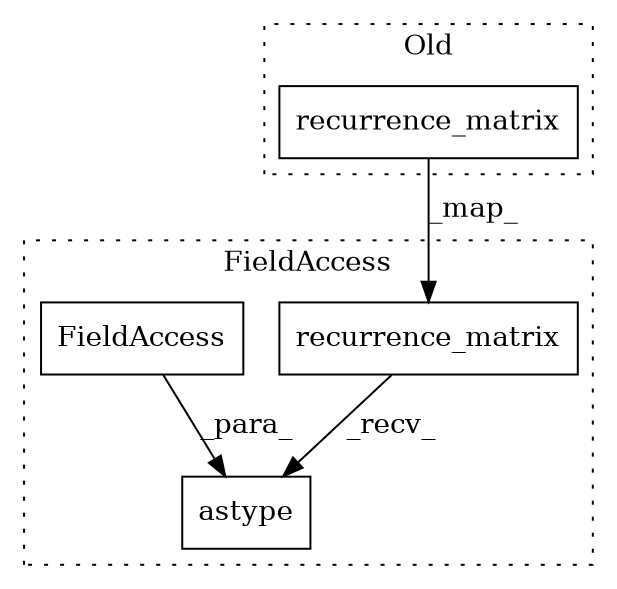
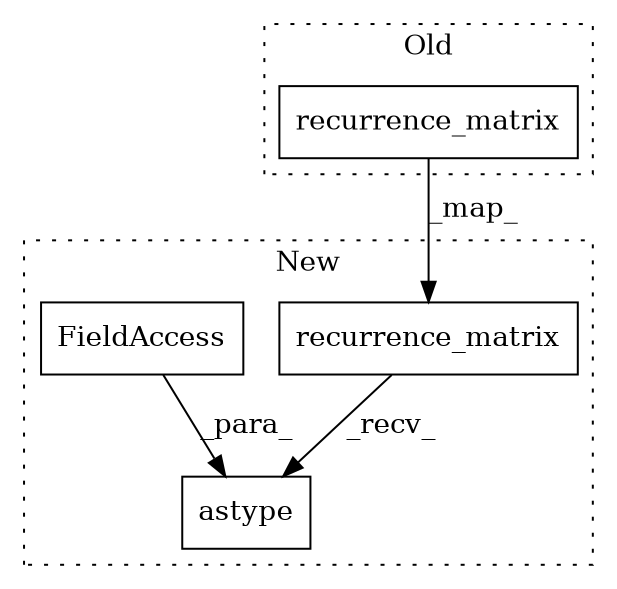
(308, 263) -> (308, 263)
